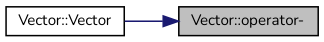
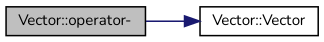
(144, 21) -> (165, 21)
